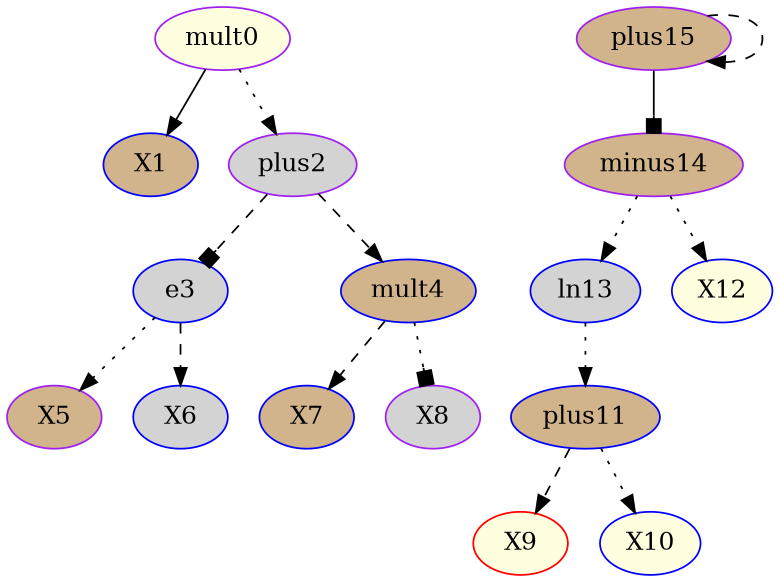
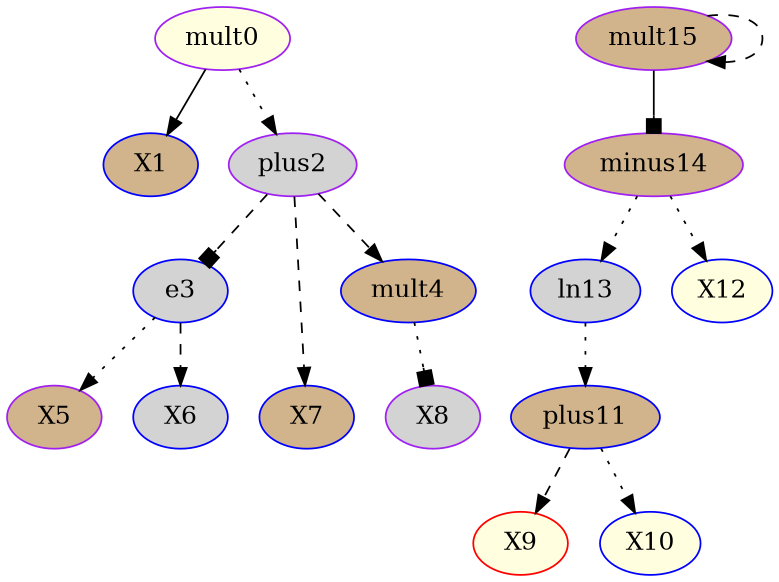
(654, 39) -> (654, 39)
(363, 348) -> (299, 282)
